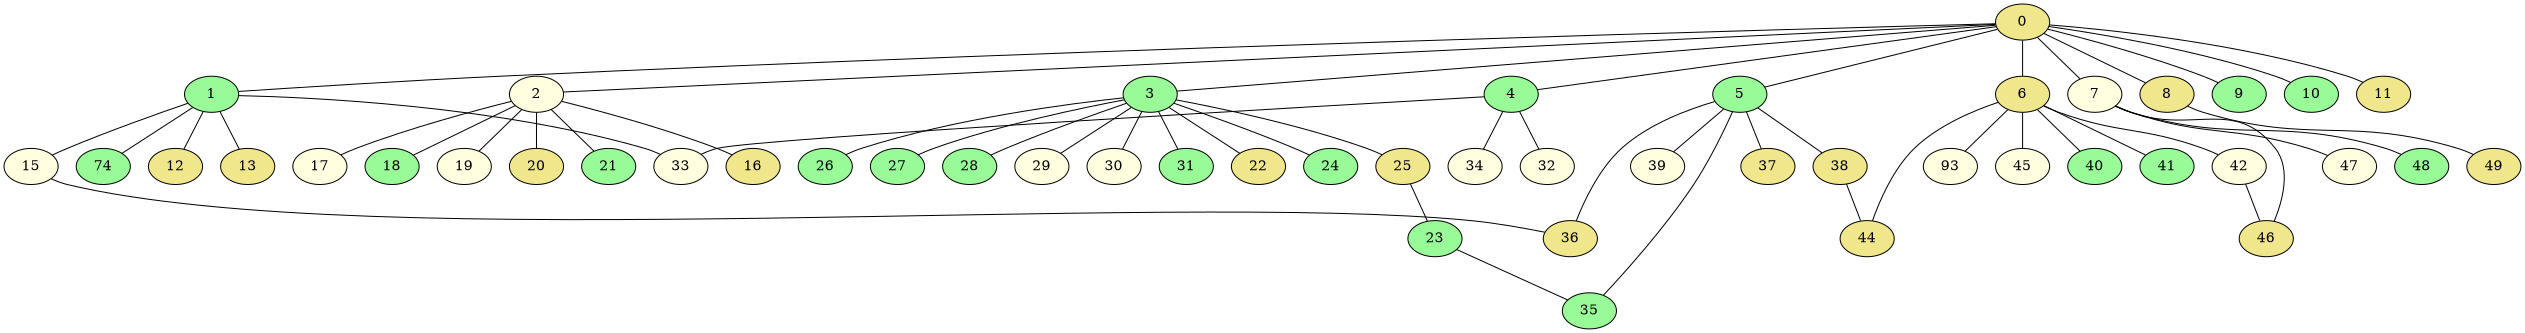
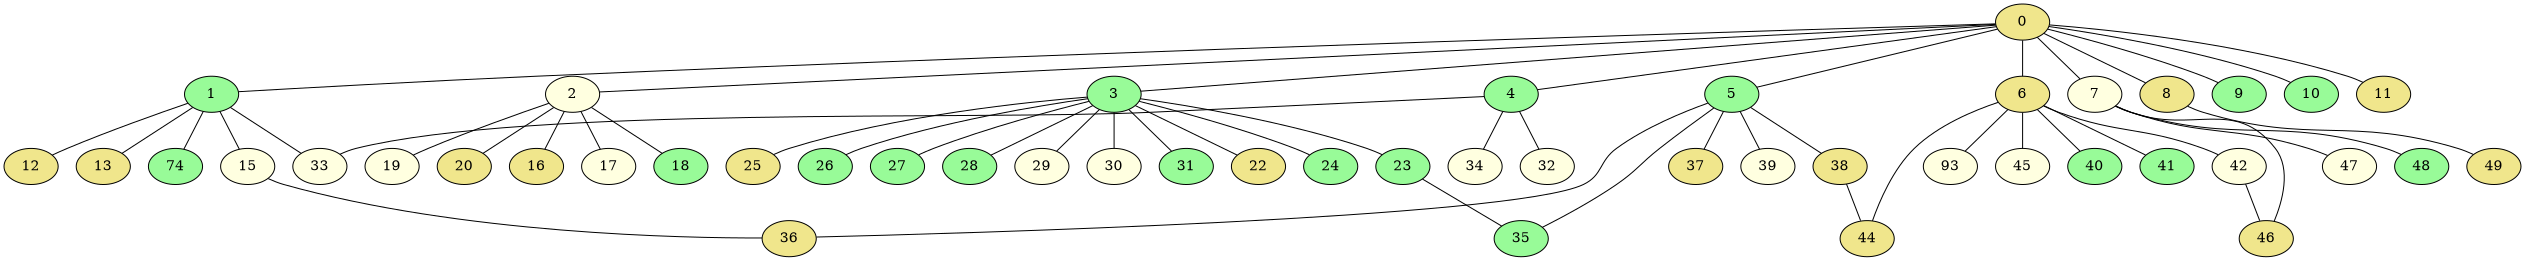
(609, 166) -> none
(1419, 203) -> (1263, 121)
